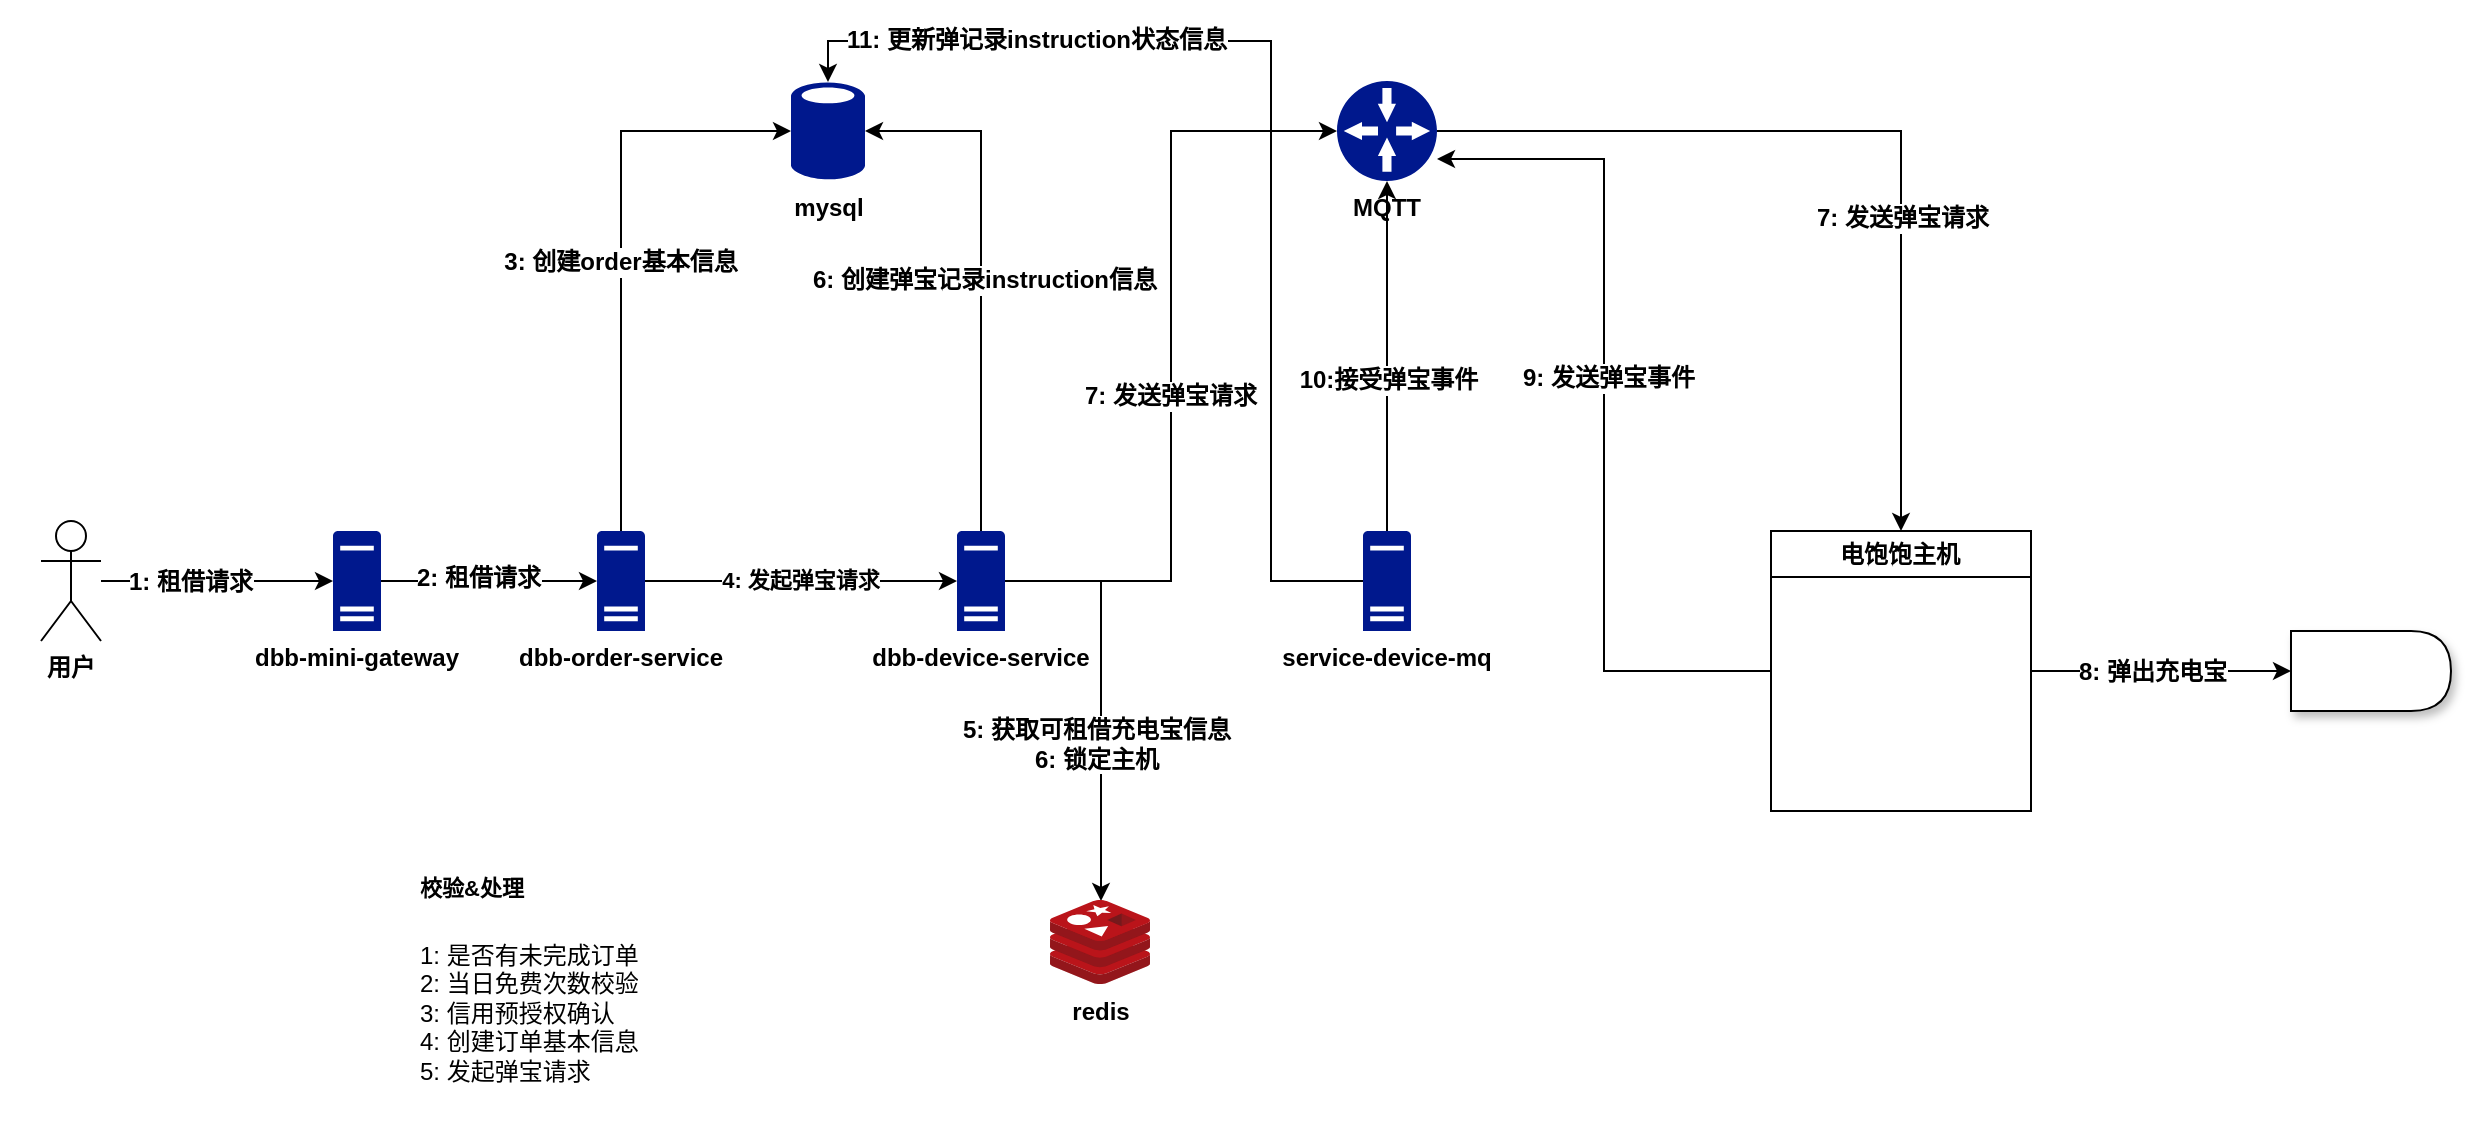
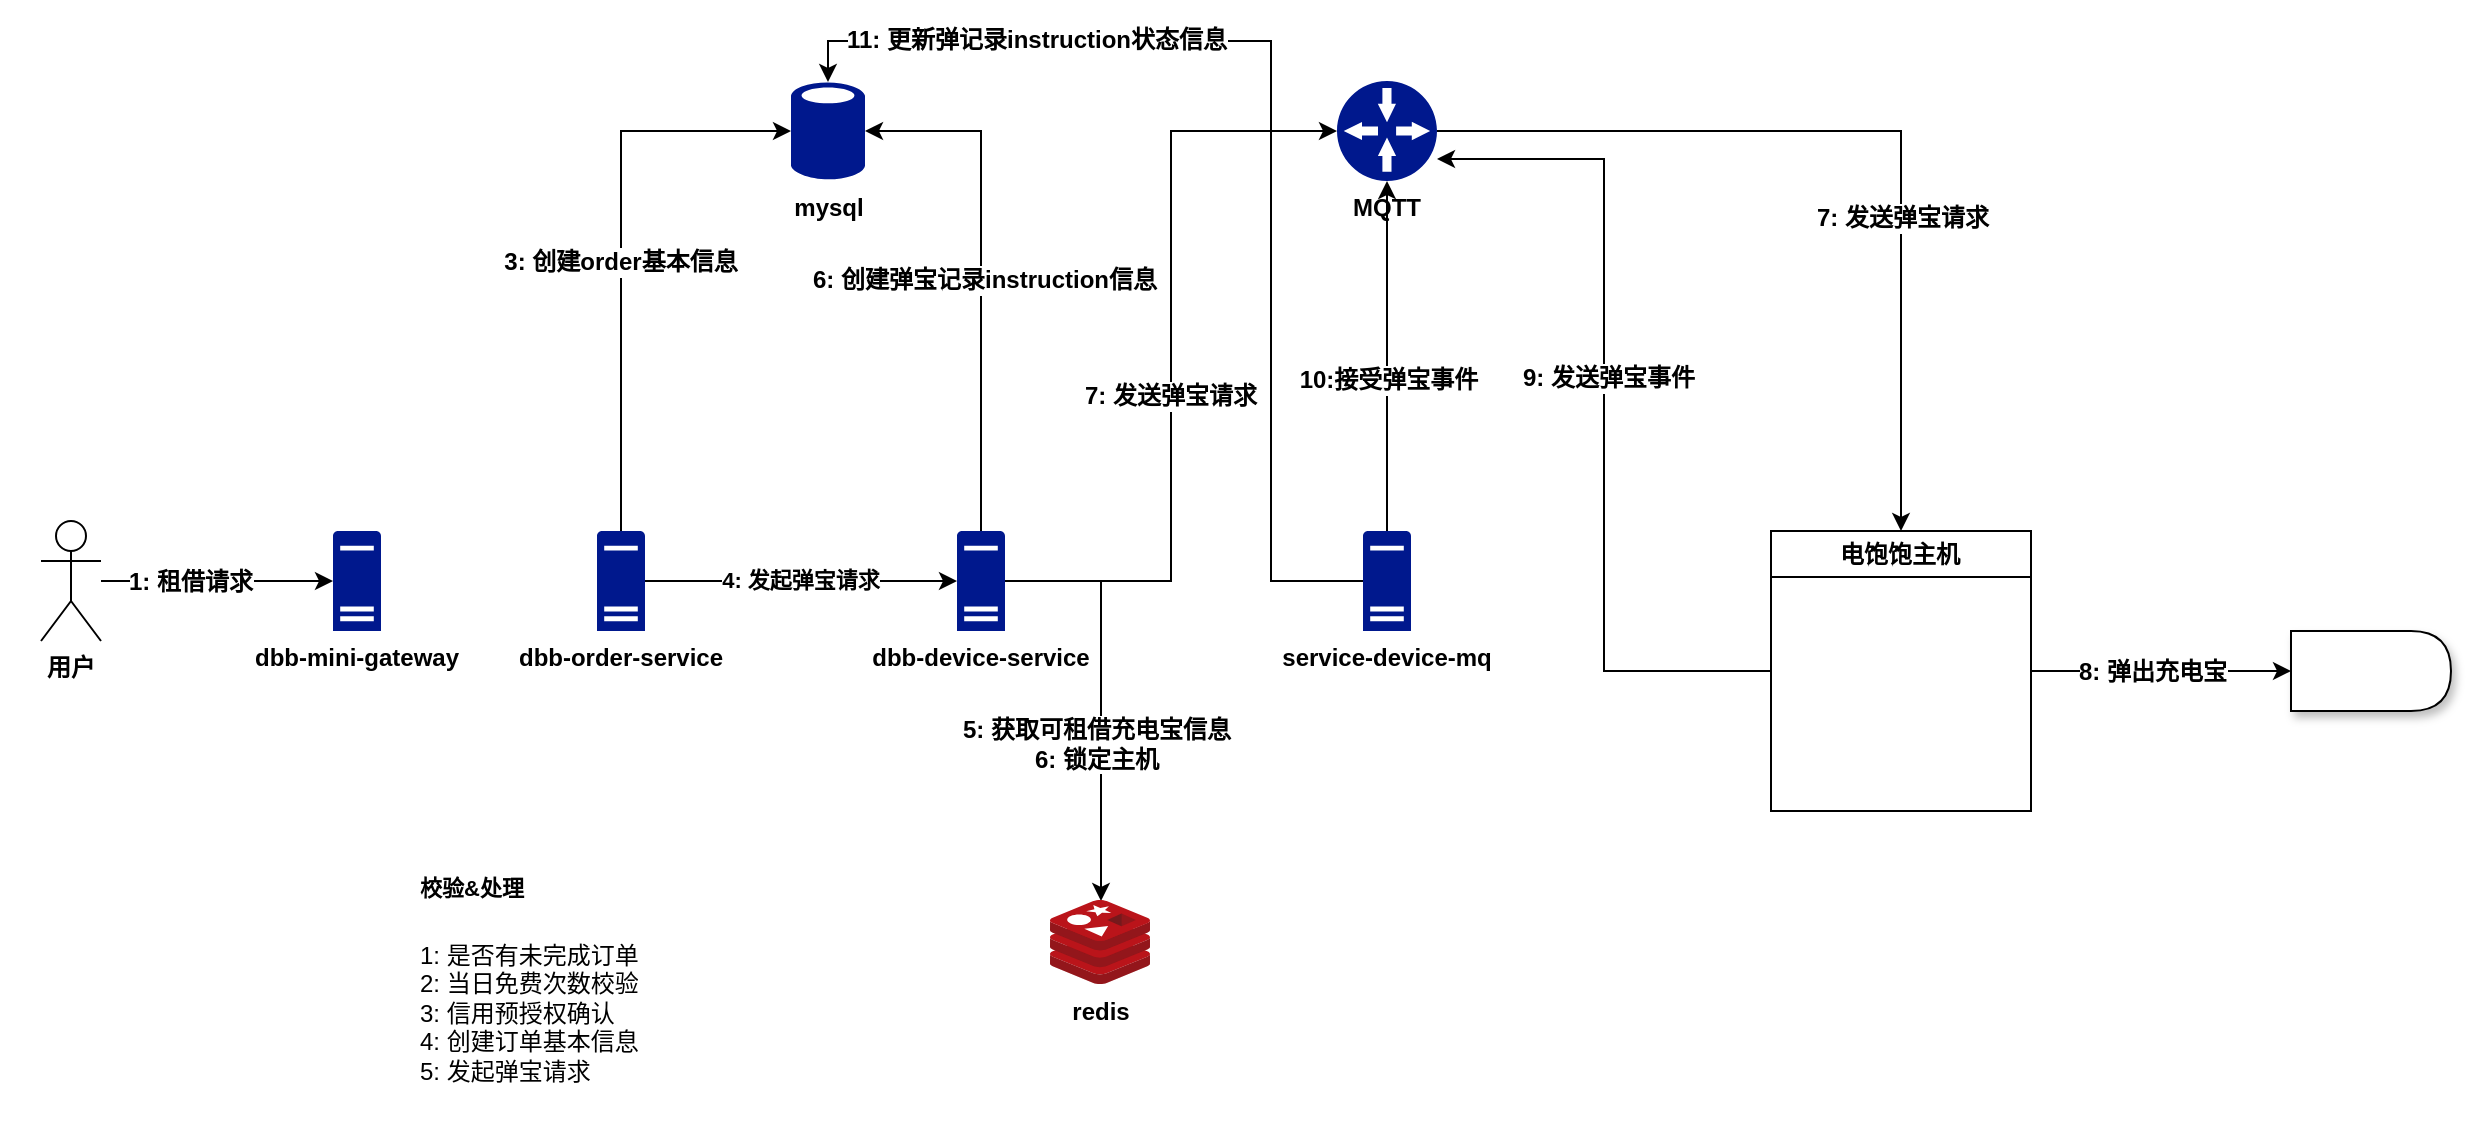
(482, 581) -> none
